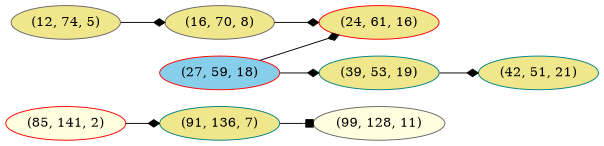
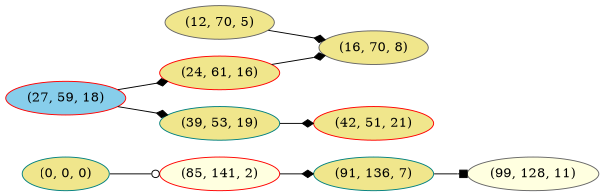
(66, 22) -> (220, 22)
(291, 22) -> (293, 61)
(539, 73) -> (374, 123)
none -> (66, 174)
